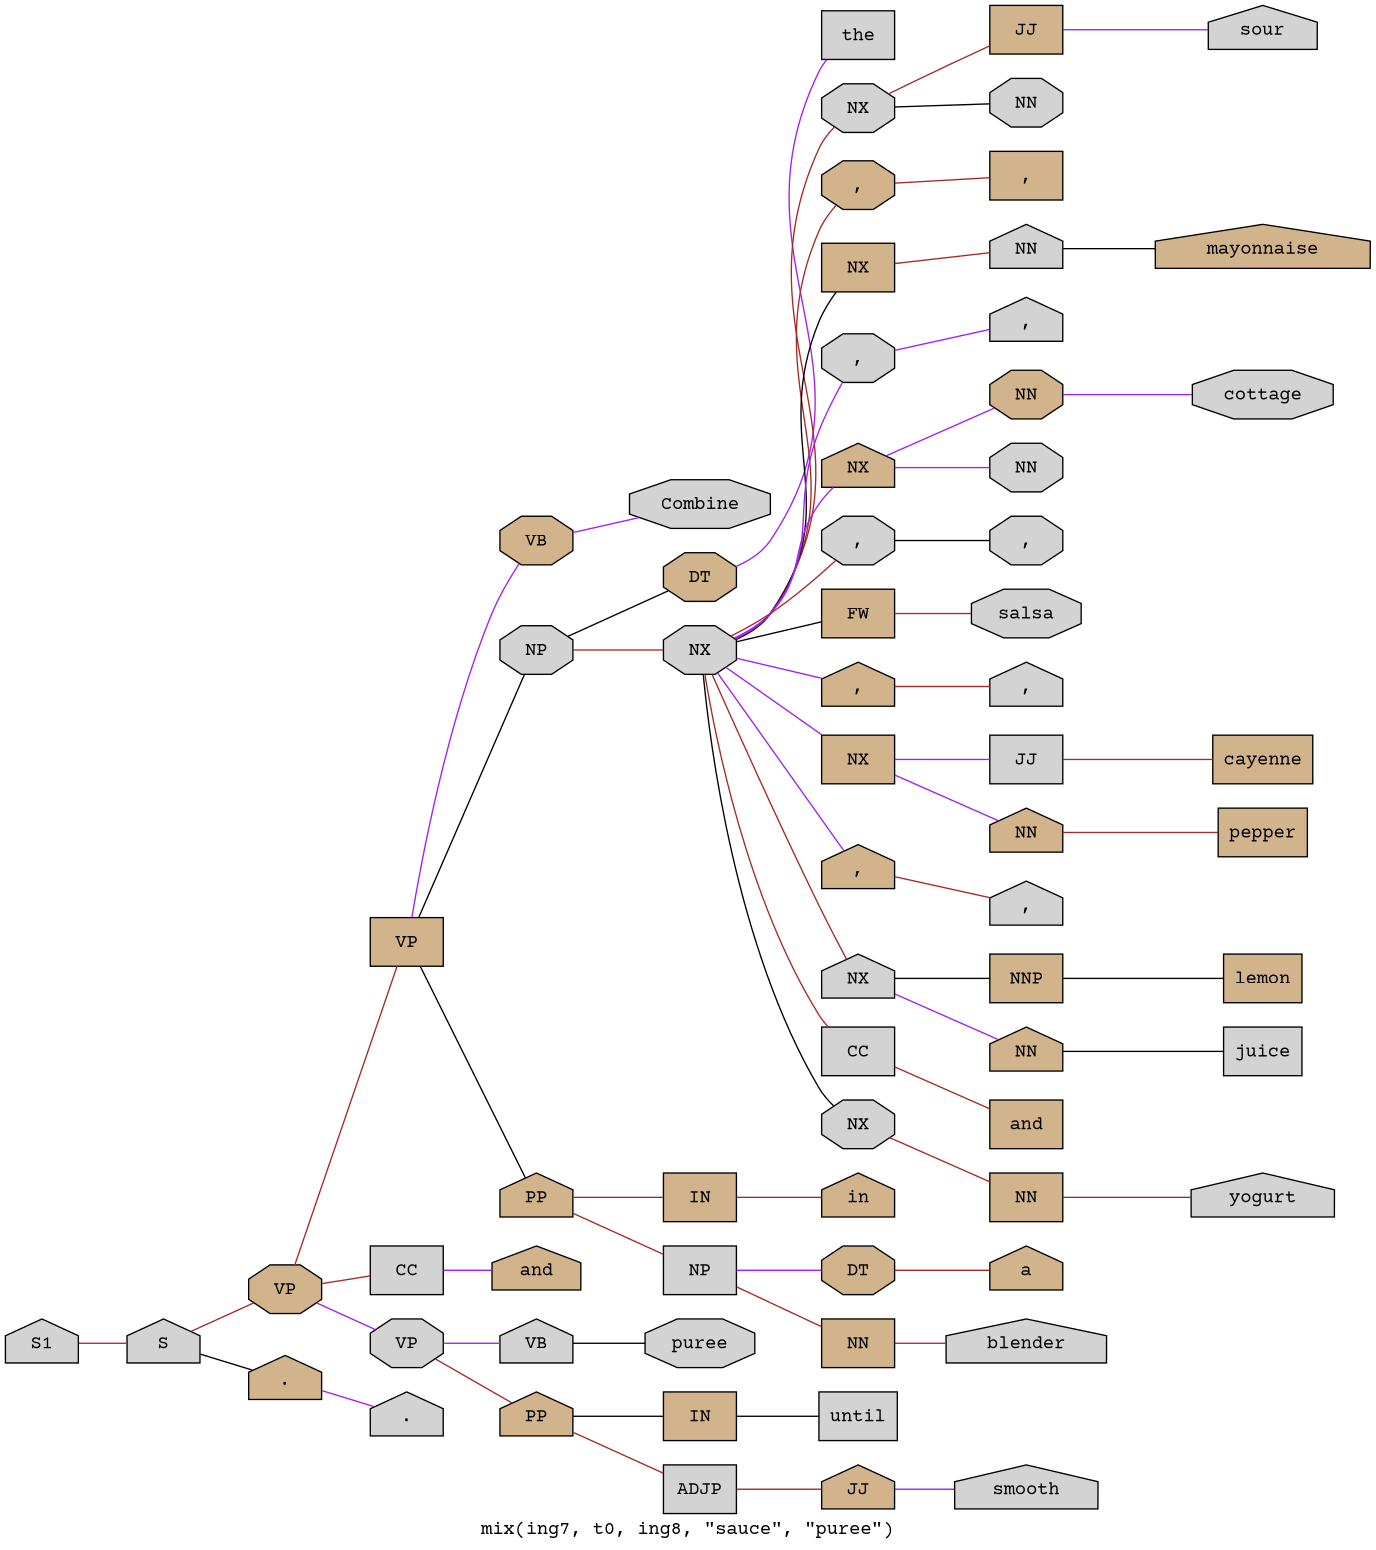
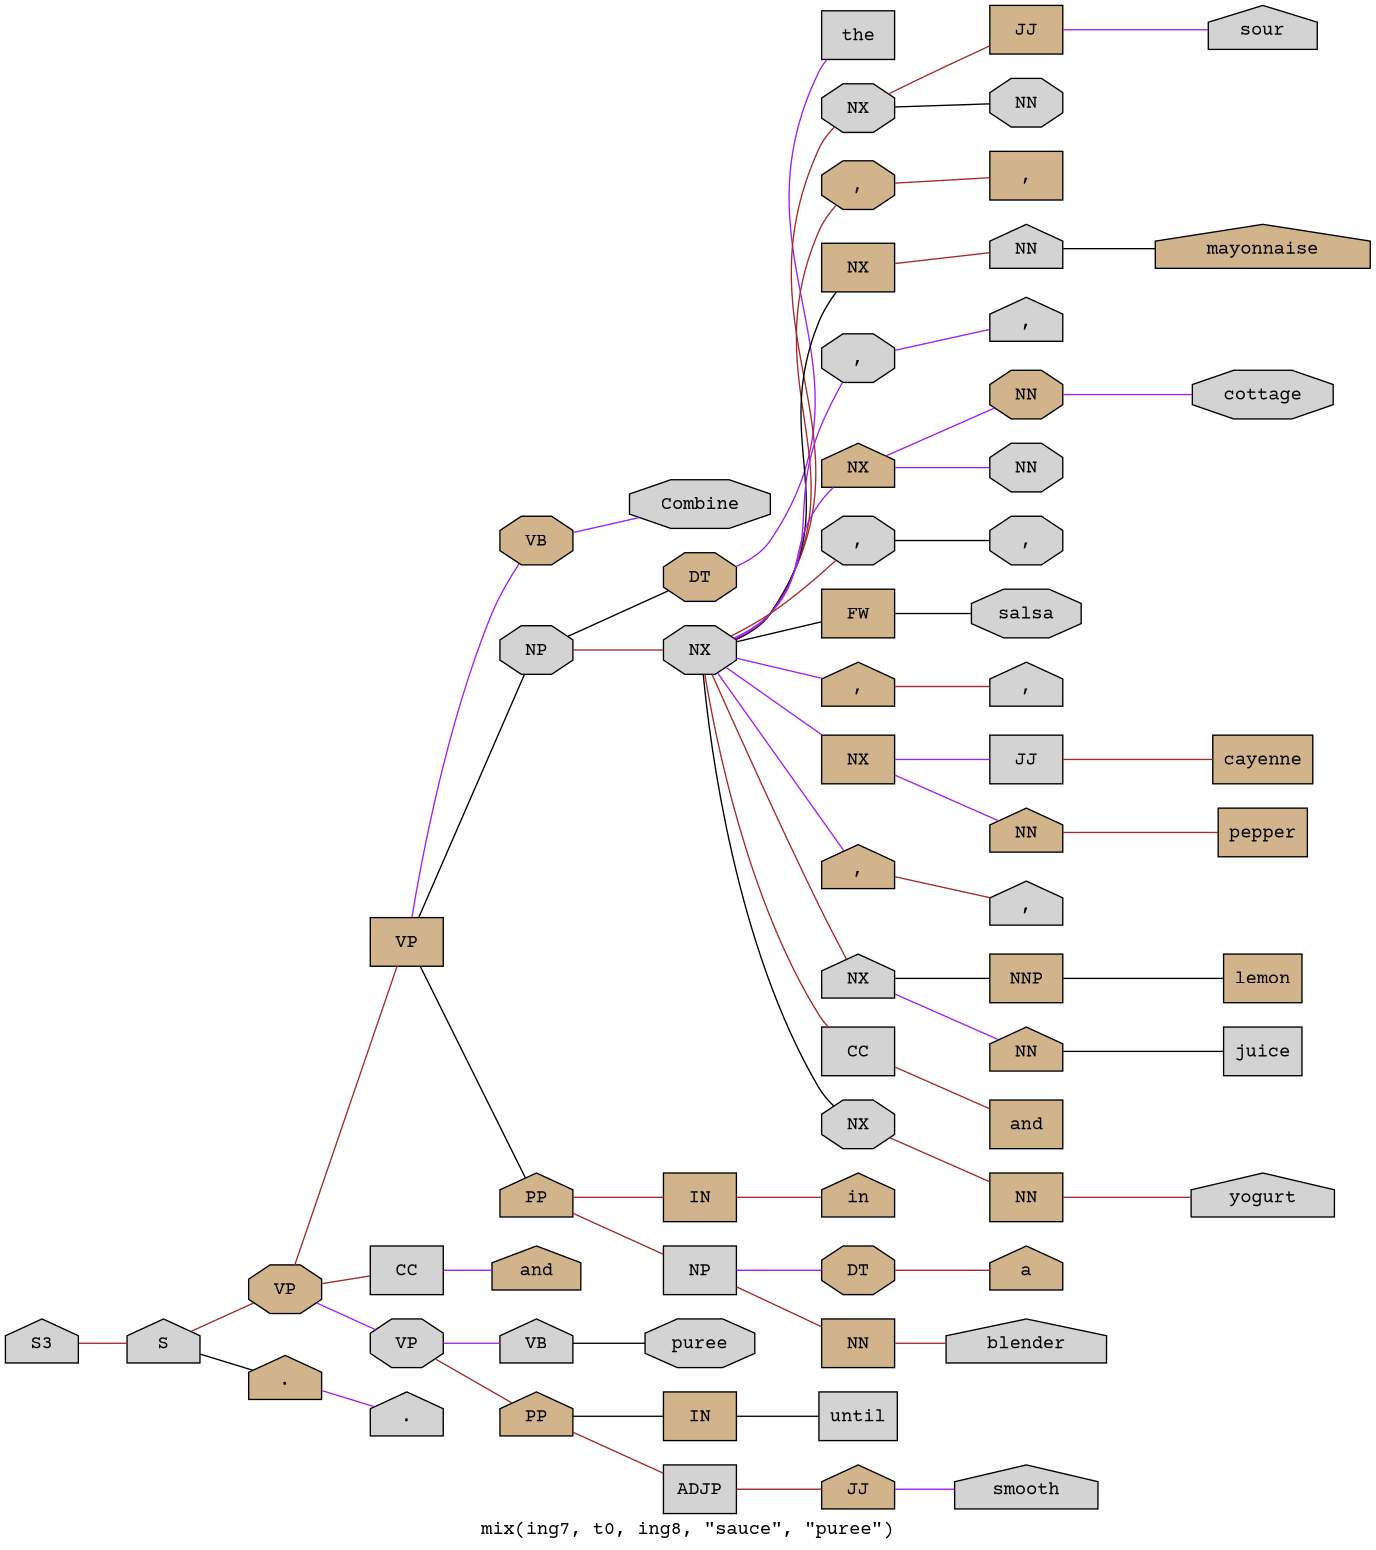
(933, 614) -> (933, 614)
(42, 1343) -> (42, 1343)
